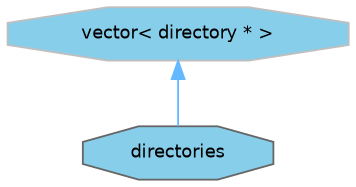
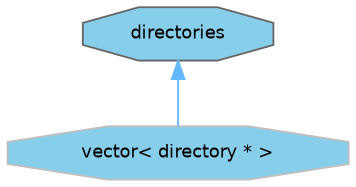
(178, 103) -> (178, 103)
